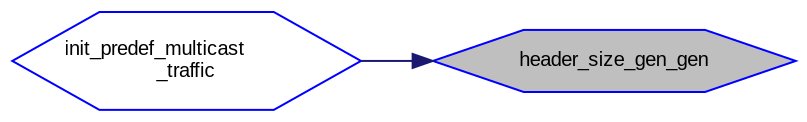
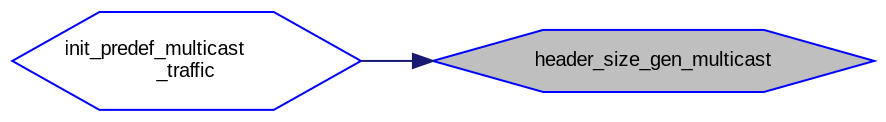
(614, 61) -> (653, 61)
